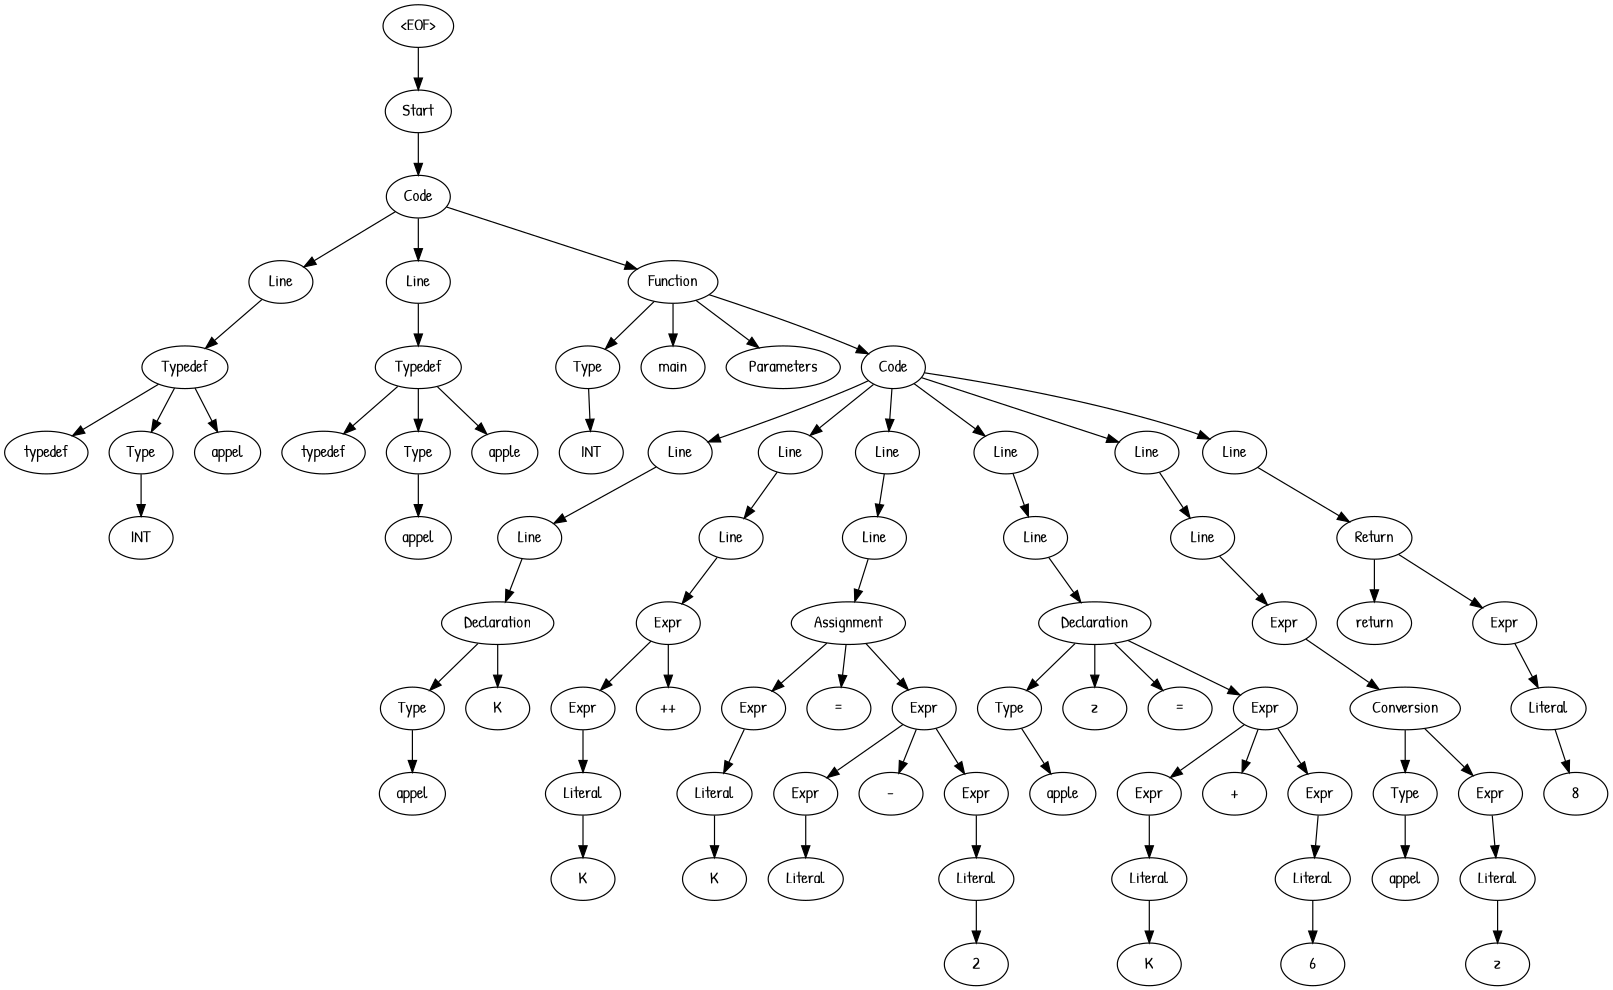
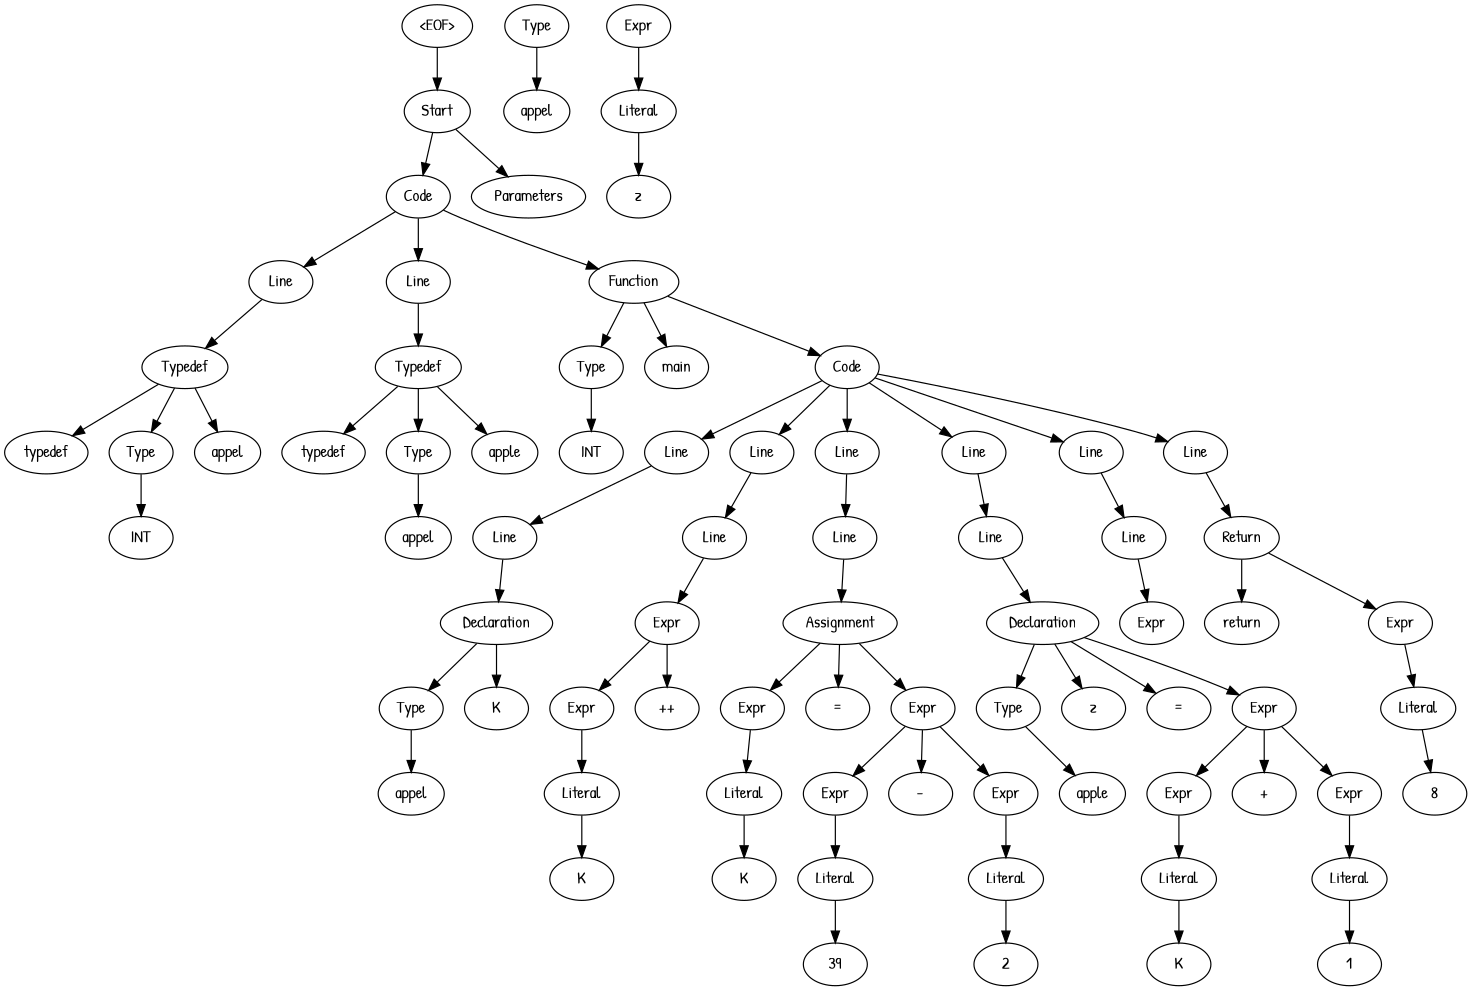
(723, 320) -> (477, 149)
(1405, 708) -> none
none -> (835, 964)
(1313, 964) -> (1350, 964)
